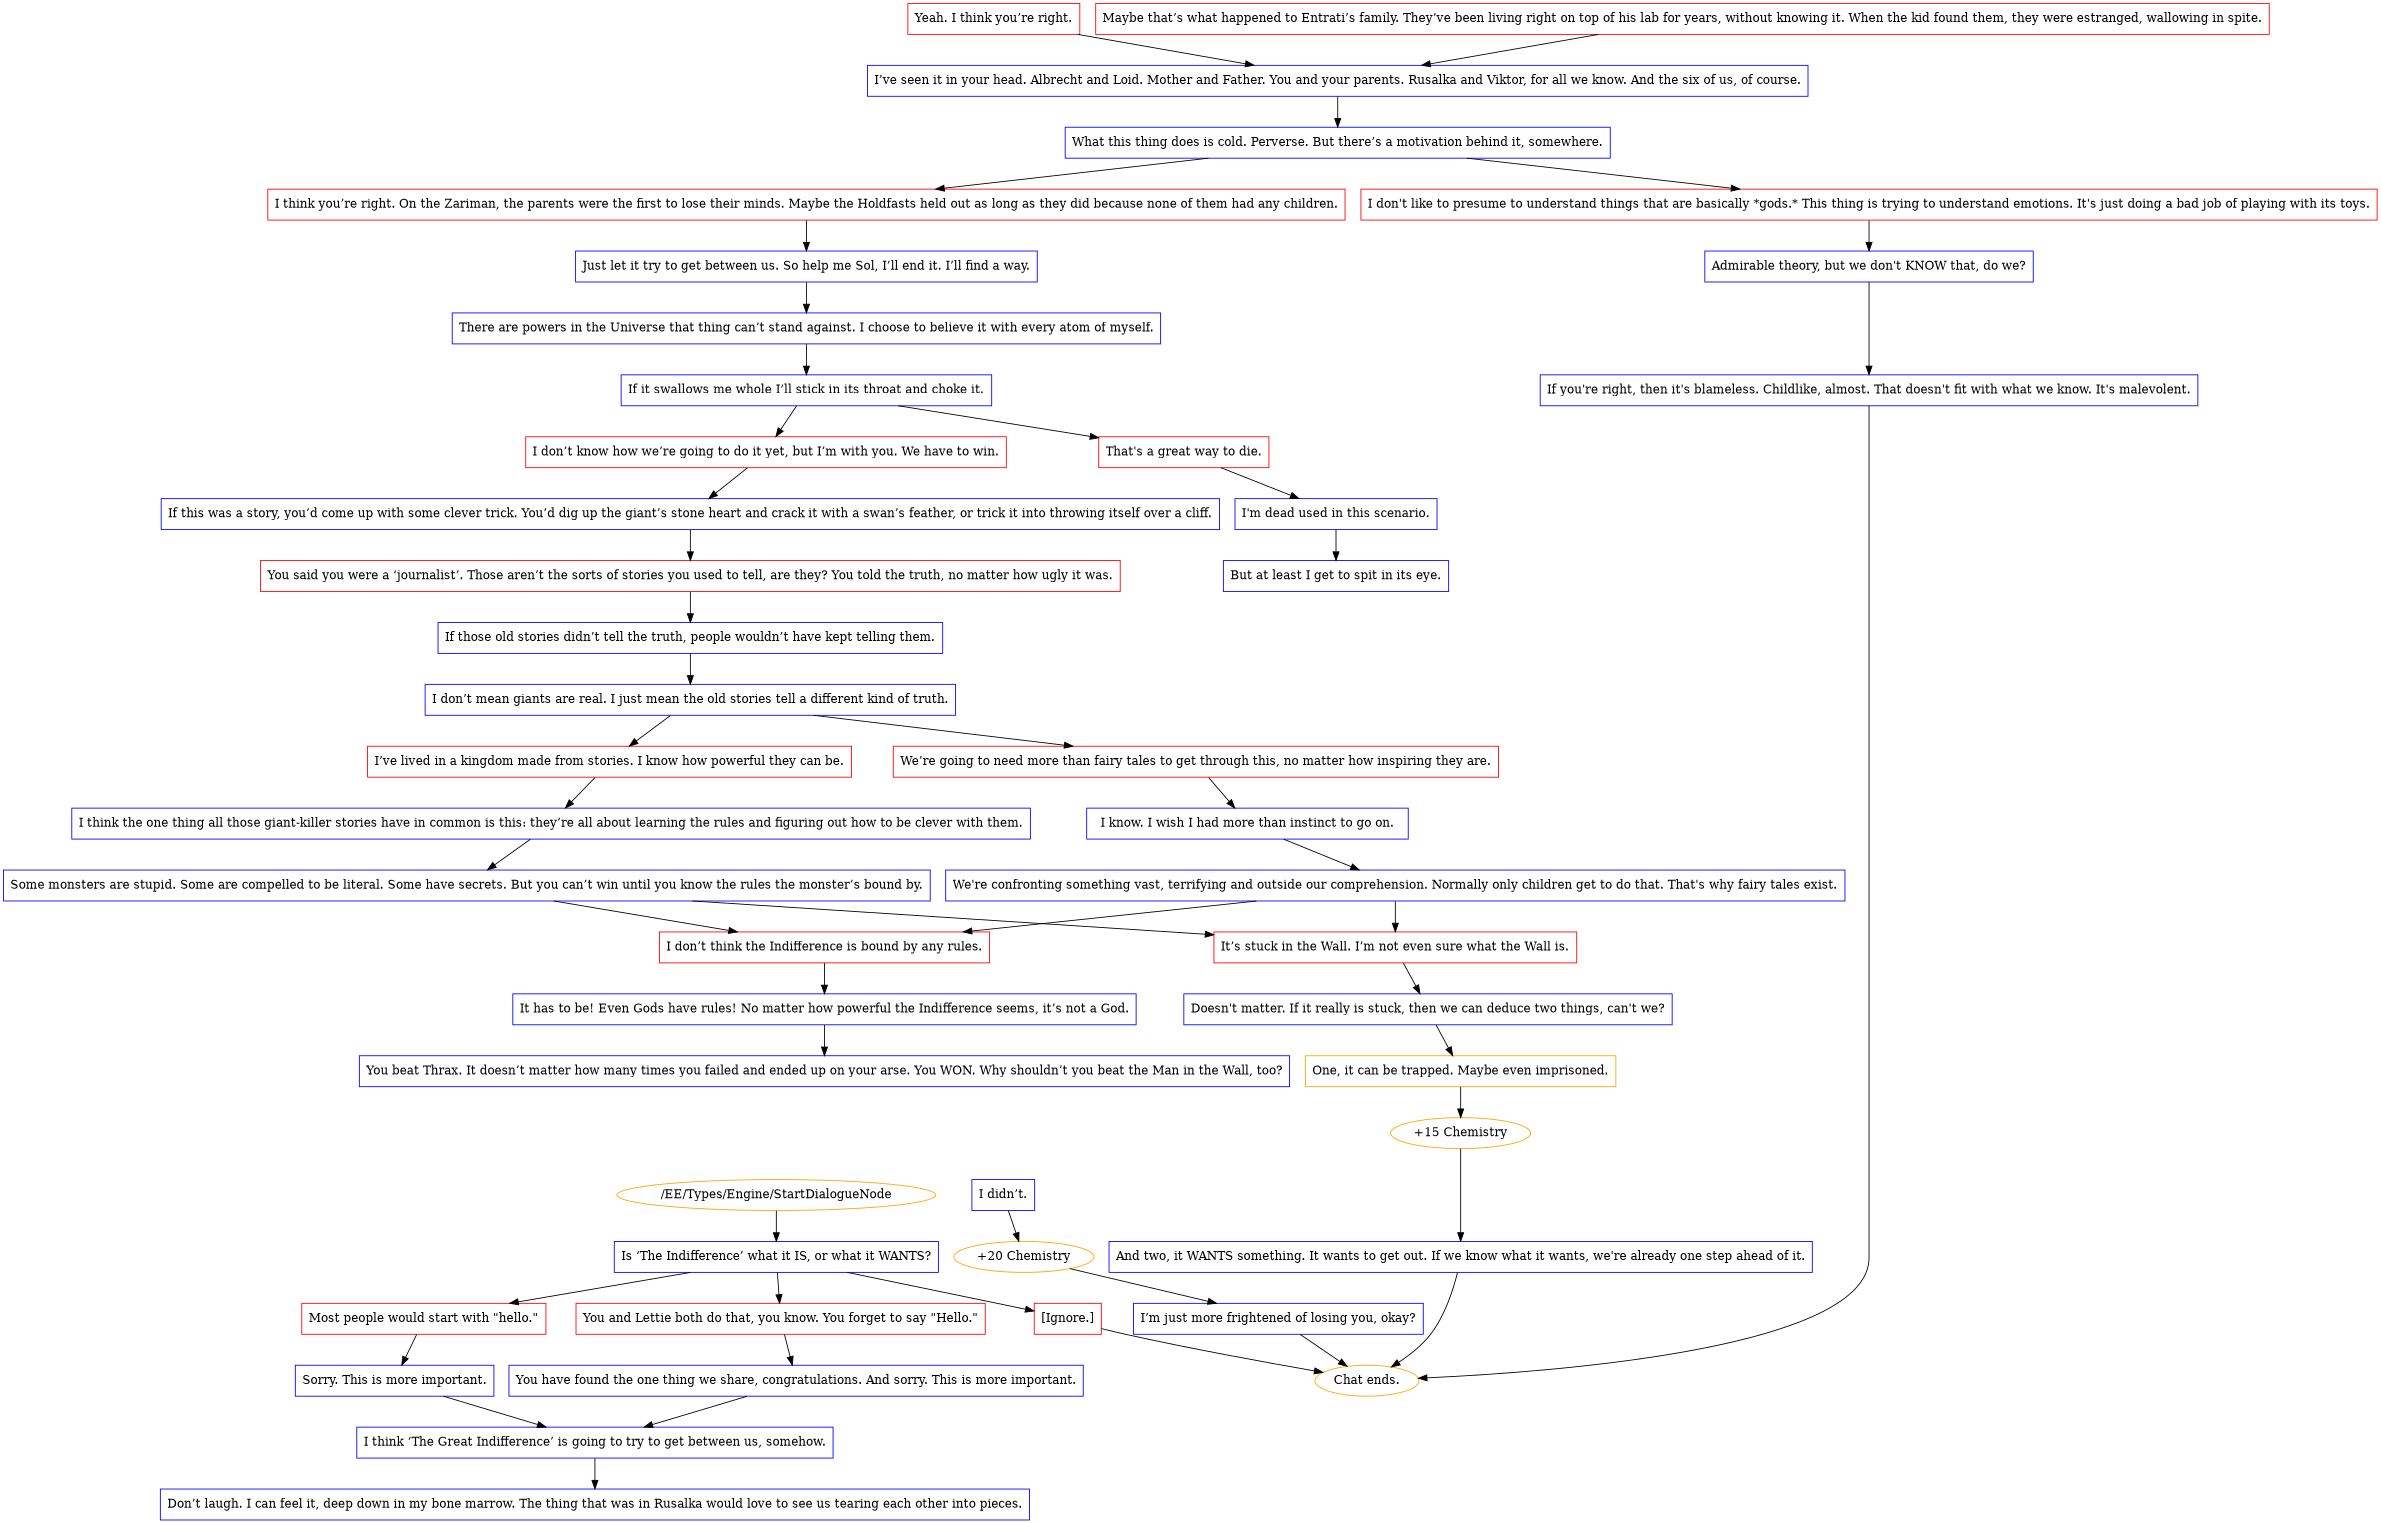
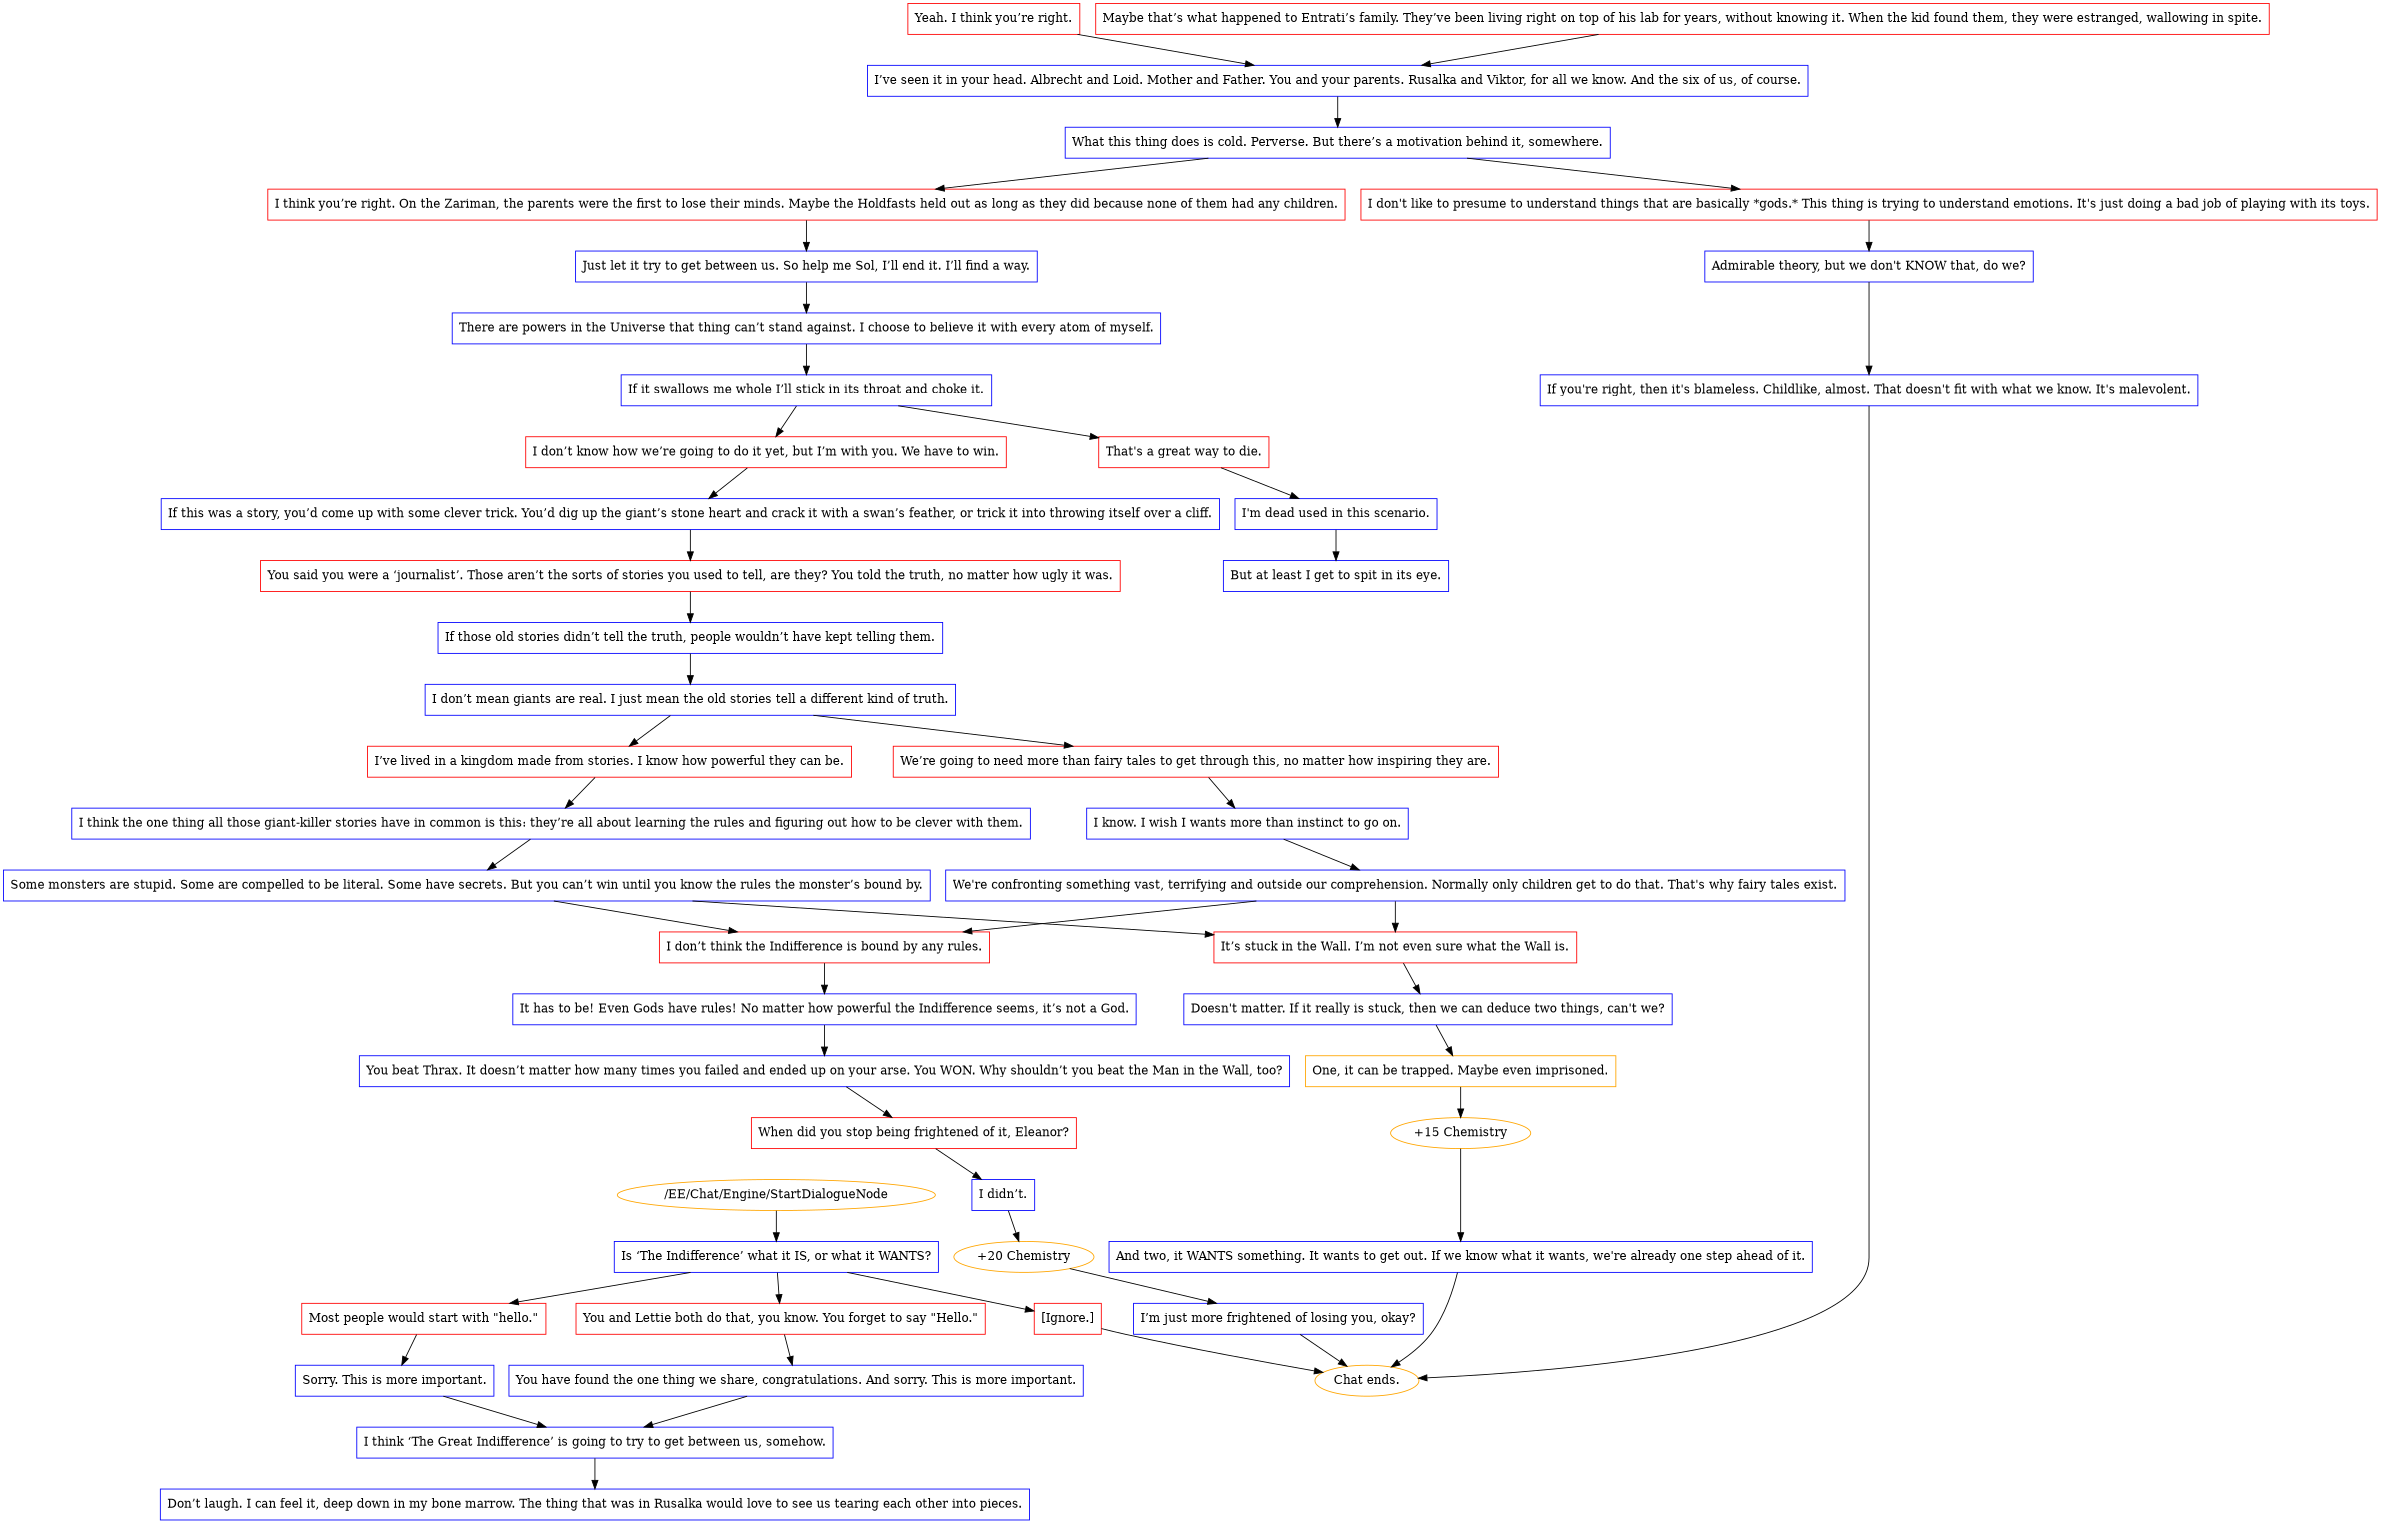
(1247, 824) -> (1247, 824)
none -> (914, 1133)
(776, 1195) -> (776, 1195)
